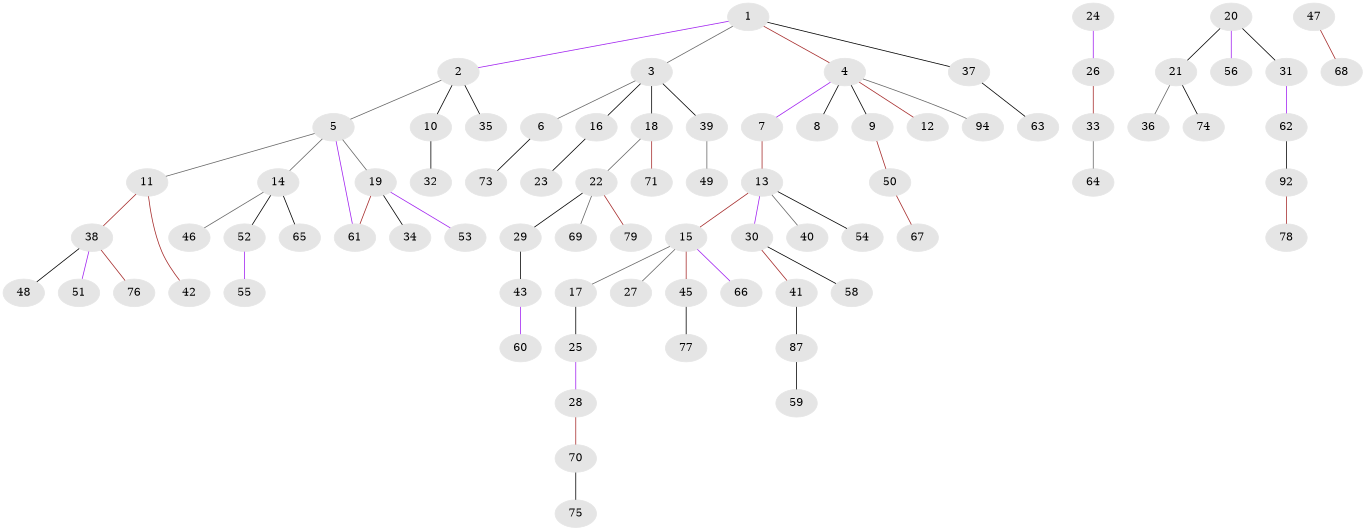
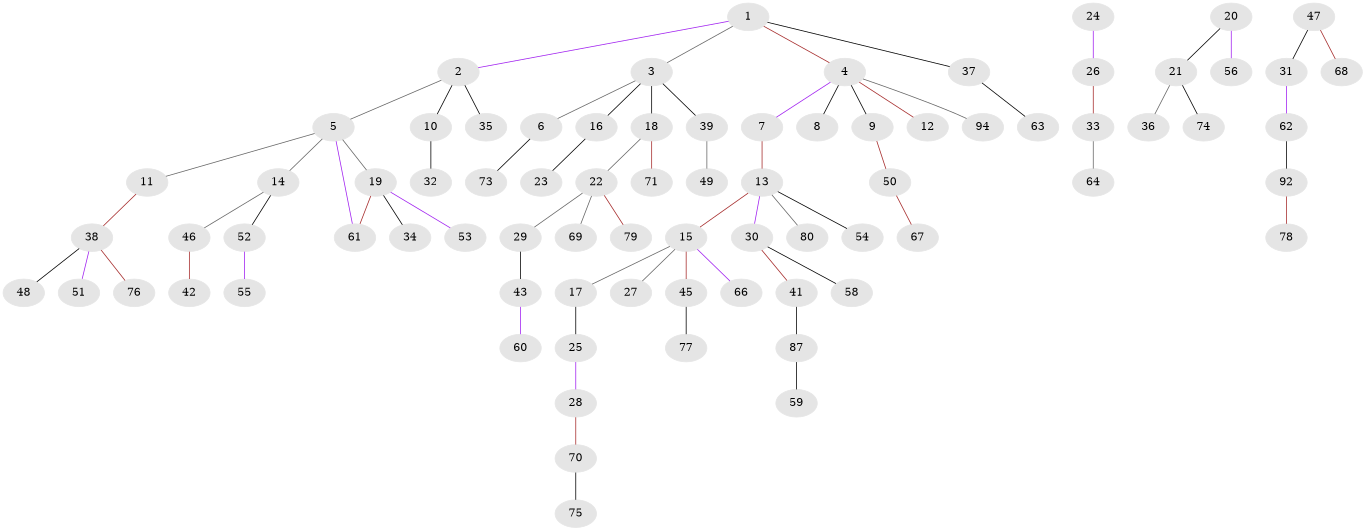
(1259, 44) -> (1300, 44)
(558, 210) -> (558, 210)
(300, 238) -> none
(807, 238) -> (807, 238)
(158, 241) -> (189, 265)
